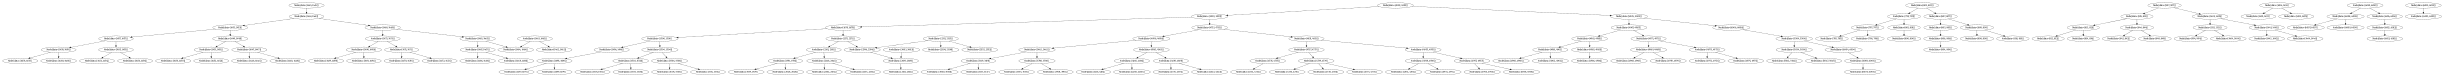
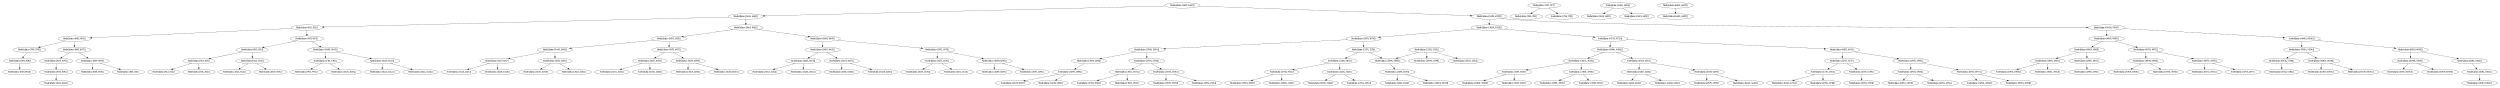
none -> (1182, 5)
(1887, 22) -> none
none -> (307, 28)
(496, 44) -> (814, 55)
none -> (2356, 44)
(901, 55) -> (1416, 77)
(1823, 61) -> none
(1302, 66) -> (1823, 77)
(1863, 66) -> (2340, 66)
(1365, 72) -> none
